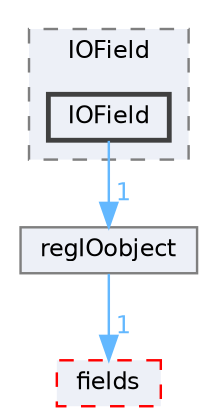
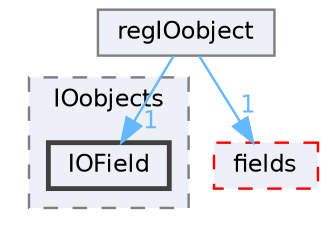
(109, 52) -> (109, 100)
(109, 175) -> (152, 92)
